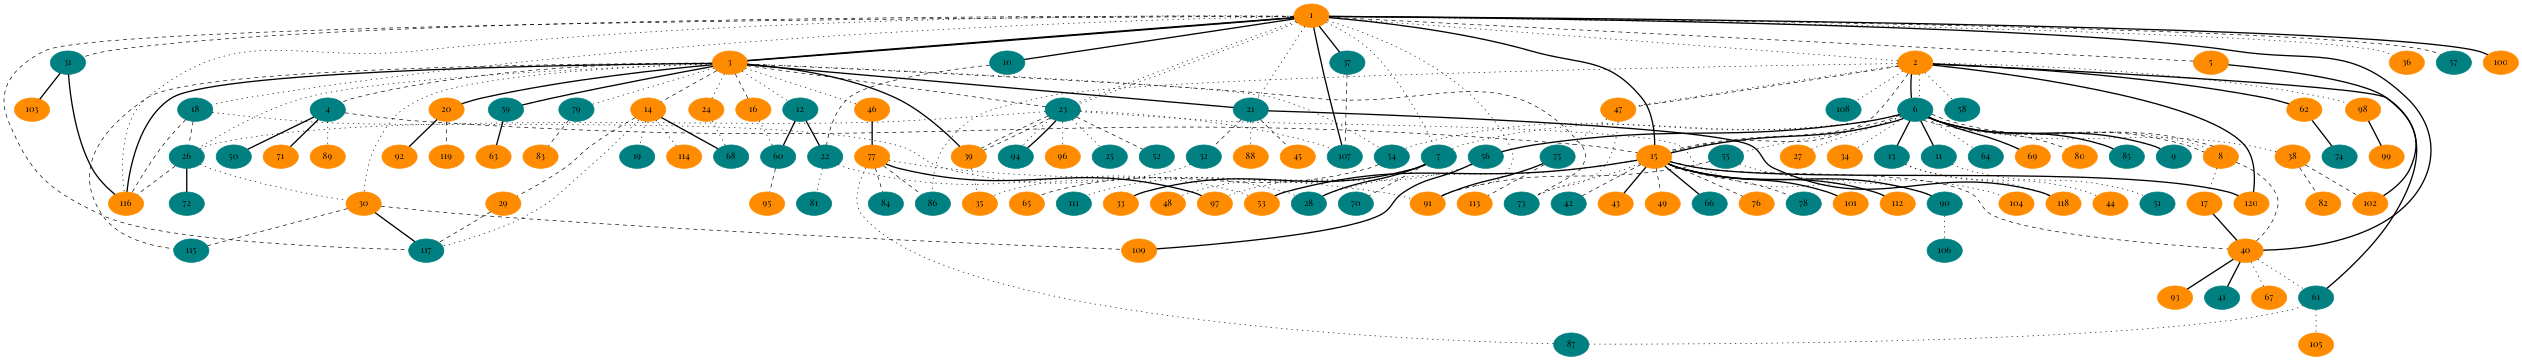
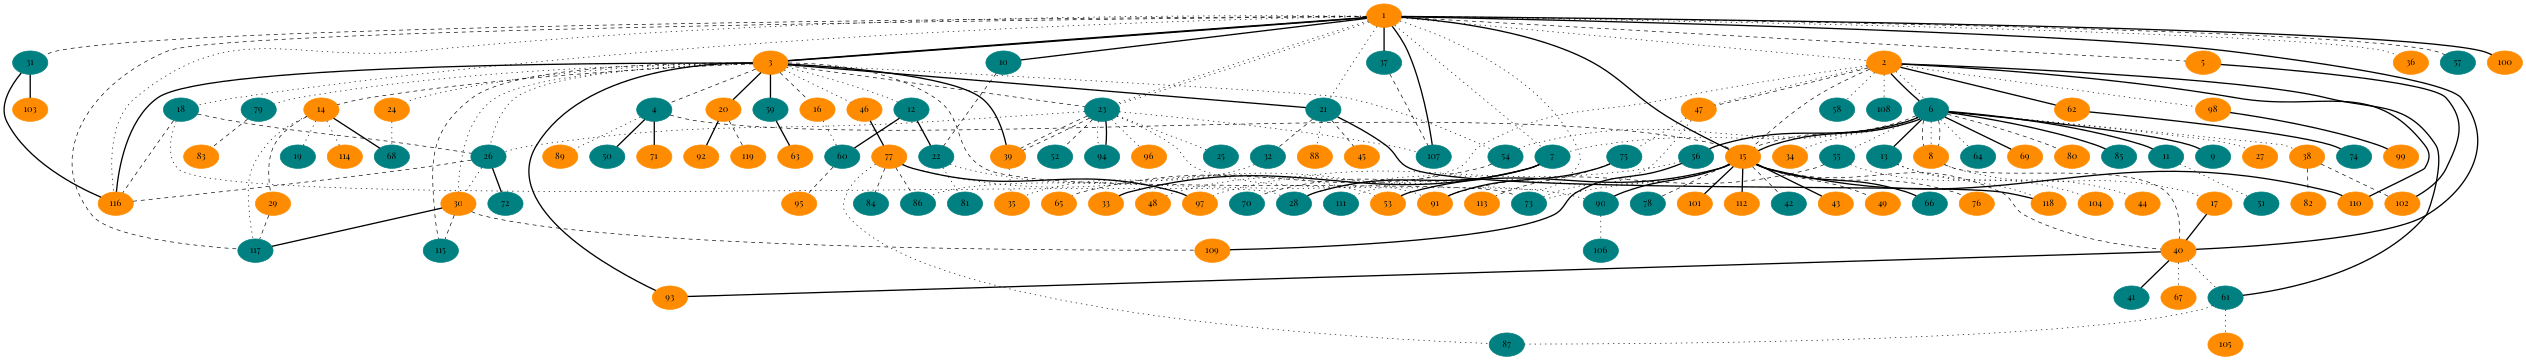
none -> (547, 133)
(2251, 204) -> (2355, 204)
